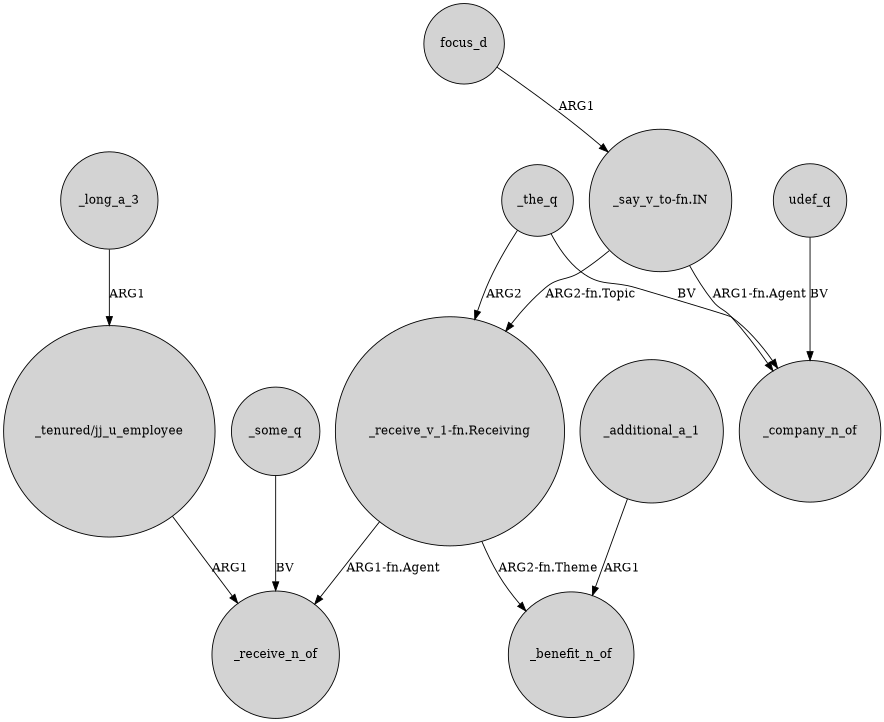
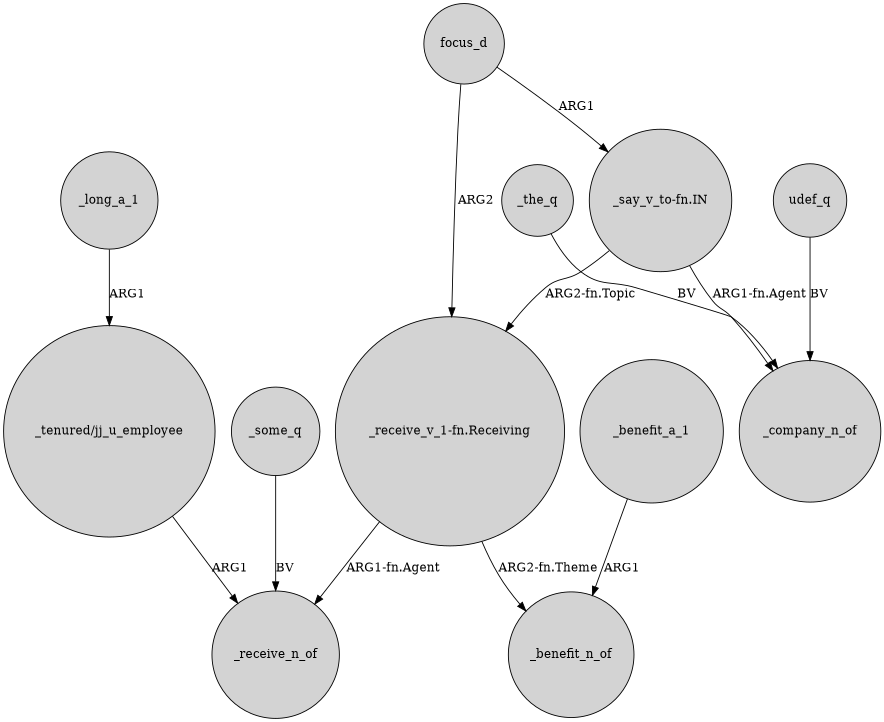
(109, 200) -> (109, 200)
(495, 269) -> (455, 196)
(652, 431) -> (652, 431)
